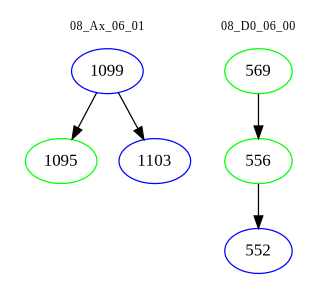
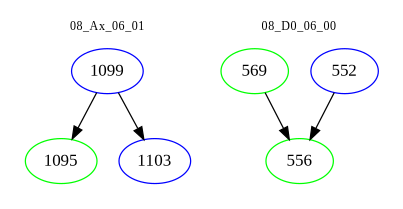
(258, 200) -> (325, 111)
